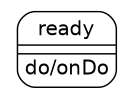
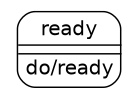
(67, 68) -> (70, 68)
